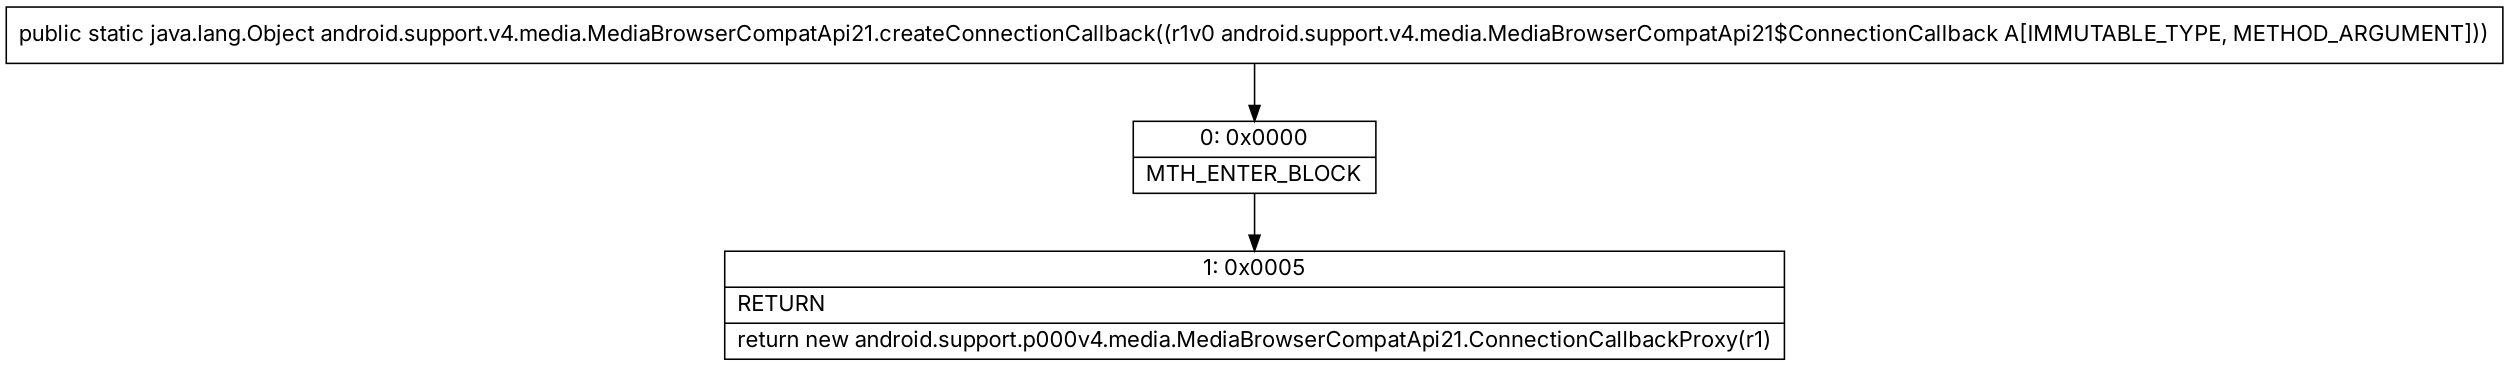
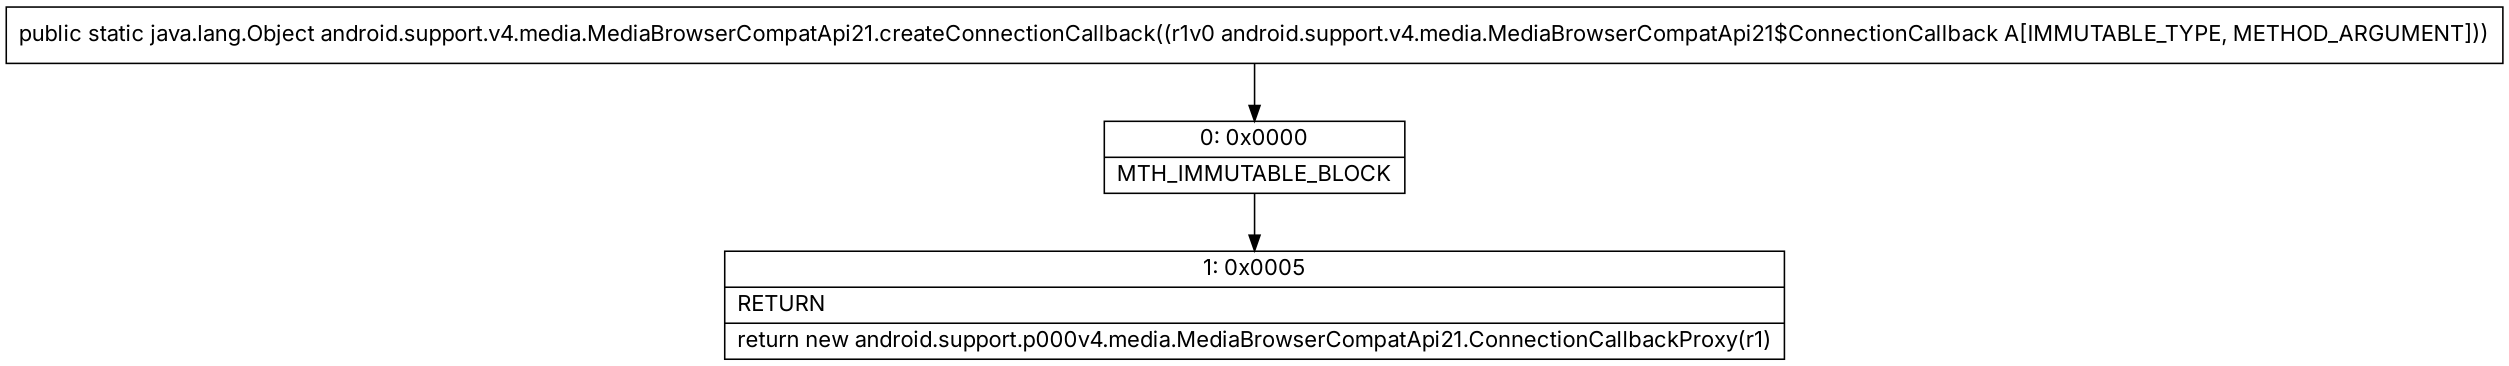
(1255, 175) -> (1255, 175)
